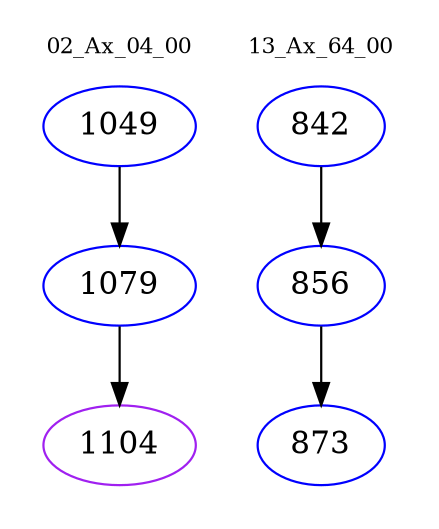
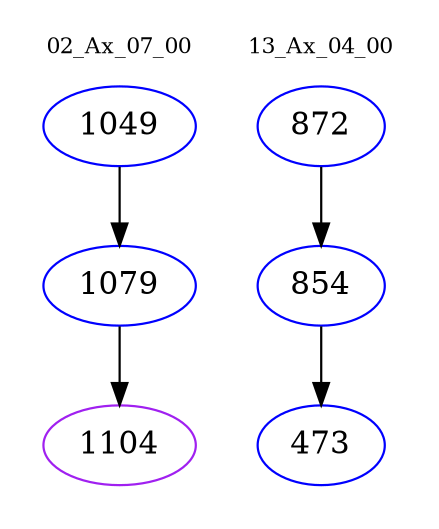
(120, 48) -> (120, 48)
(321, 48) -> (321, 48)
(321, 126) -> (321, 126)
(321, 286) -> (321, 286)
(321, 445) -> (321, 445)
